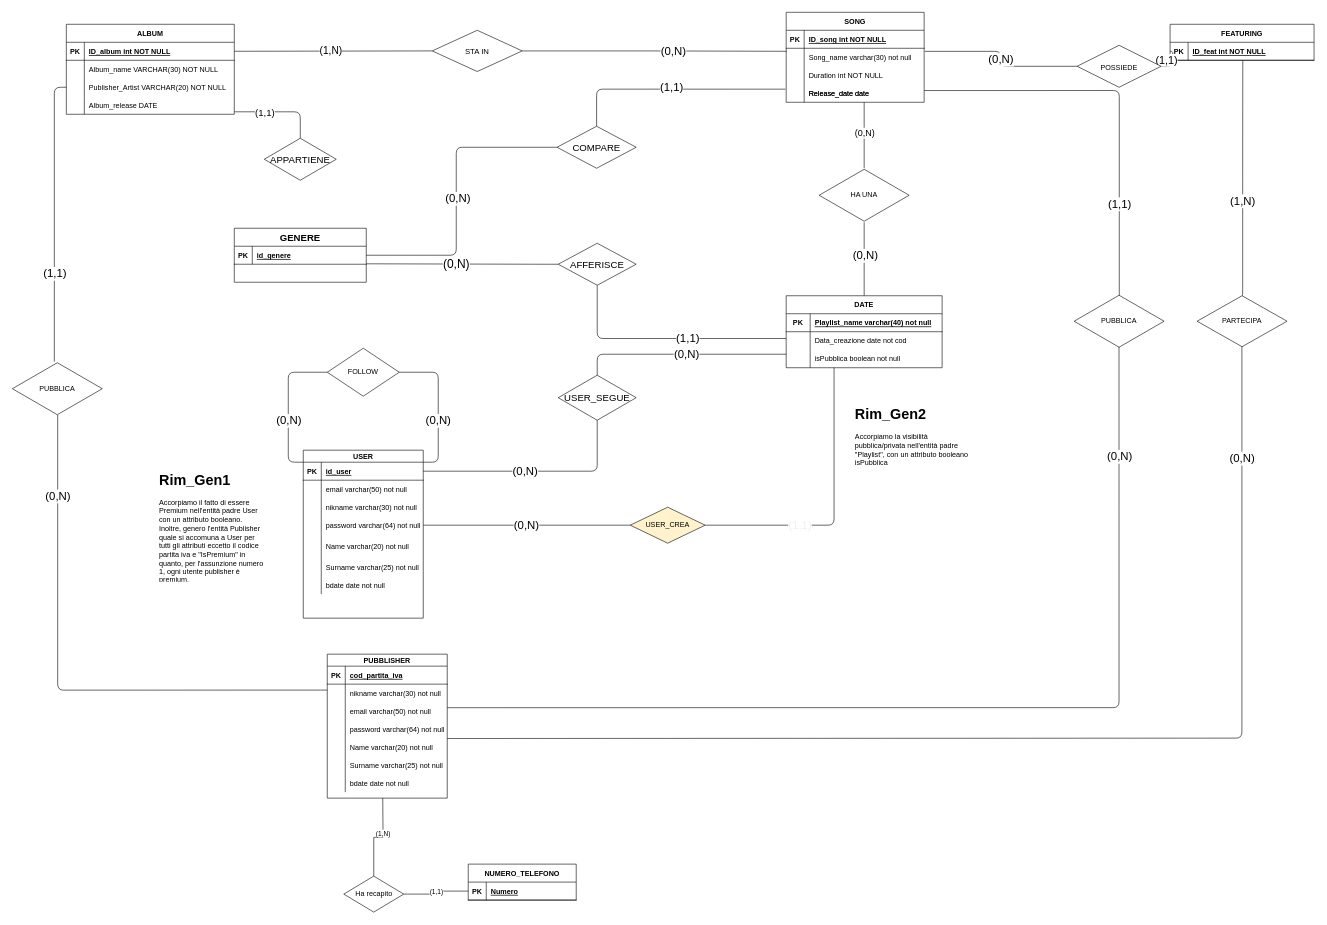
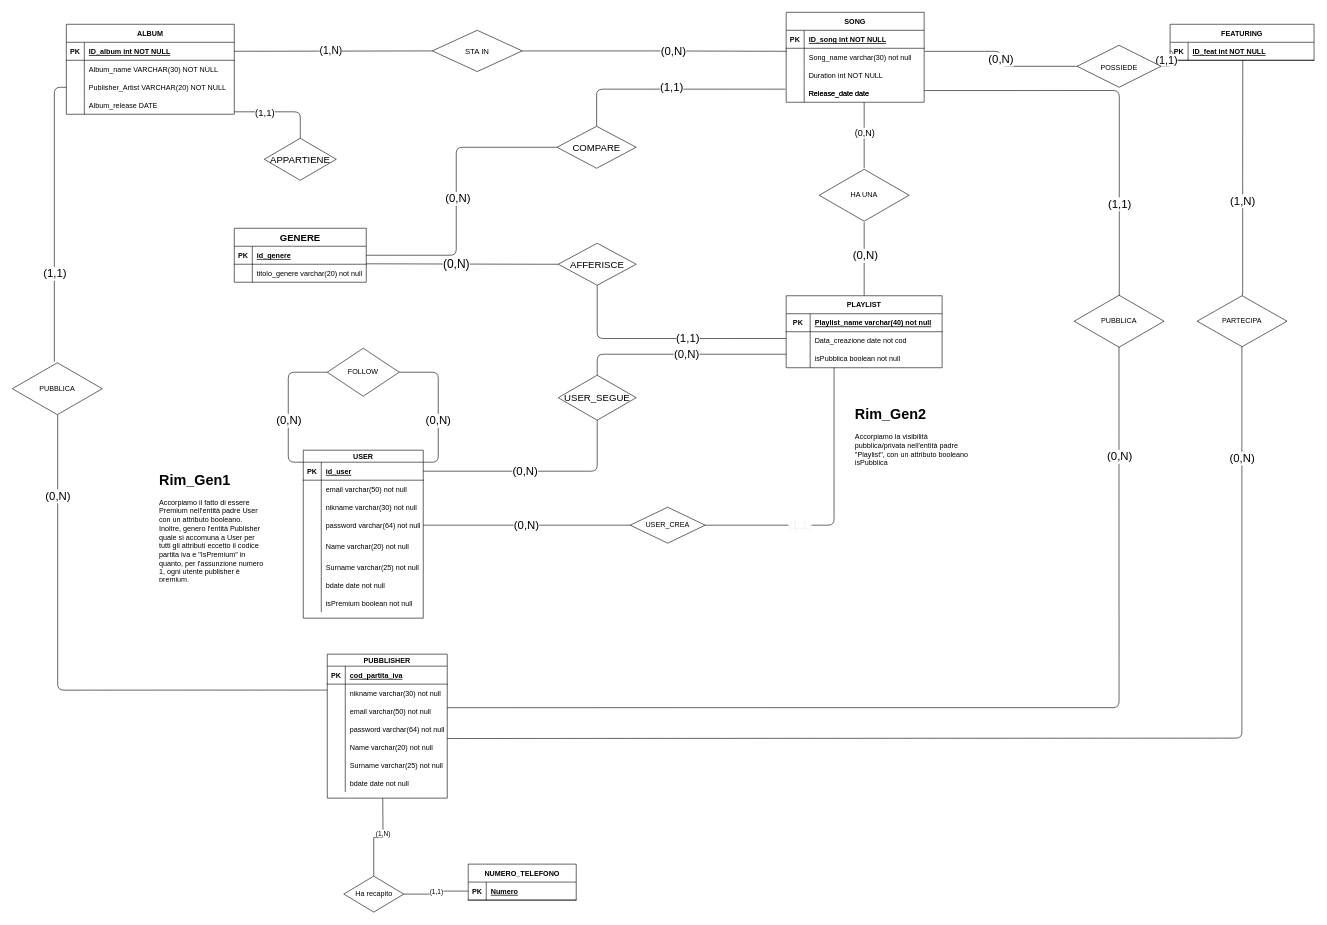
none -> (309, 273)
(864, 305) -> (864, 305)
(668, 525) -> (668, 525)
none -> (372, 603)
